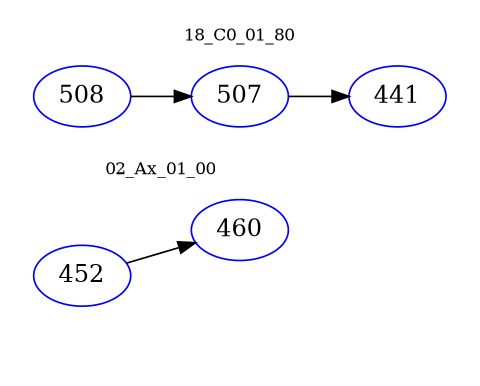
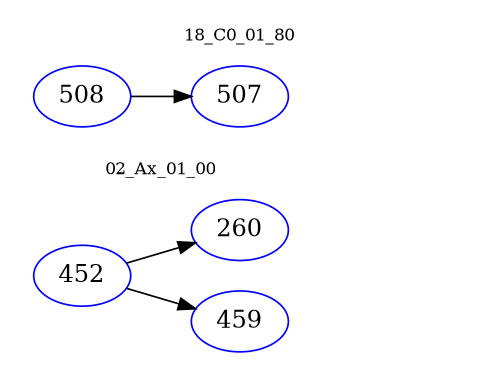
(398, 96) -> none
(240, 230) -> (240, 230)
none -> (240, 321)
